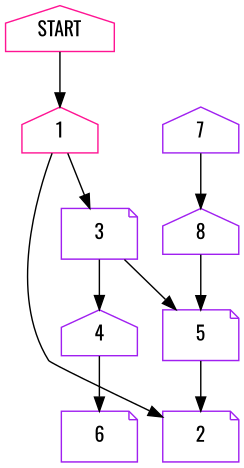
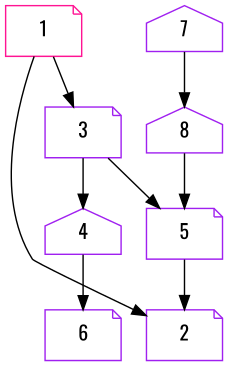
(60, 31) -> none
(60, 132) -> (44, 31)
